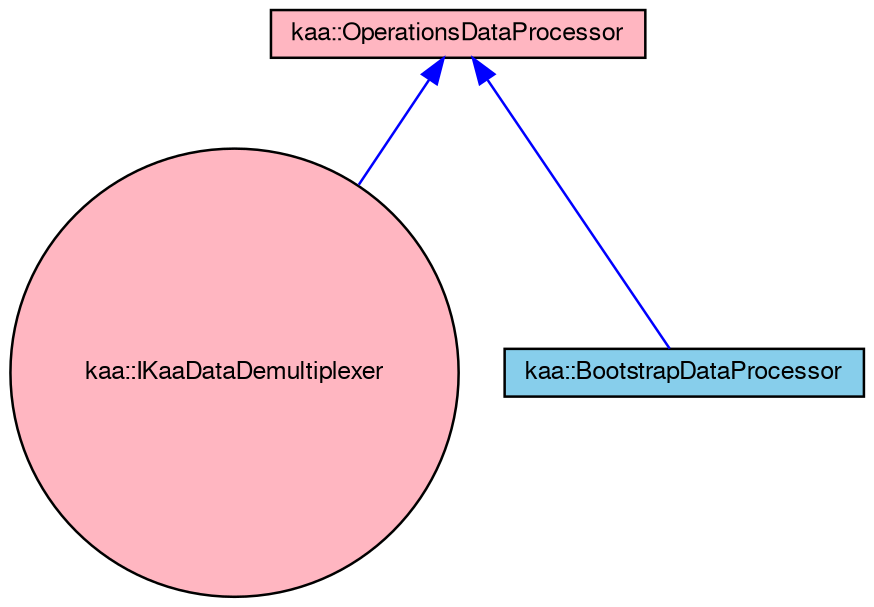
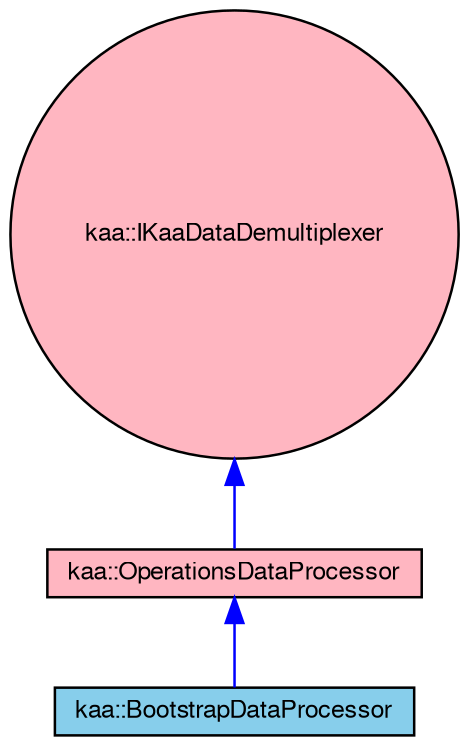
(394, 132) -> (235, 517)
